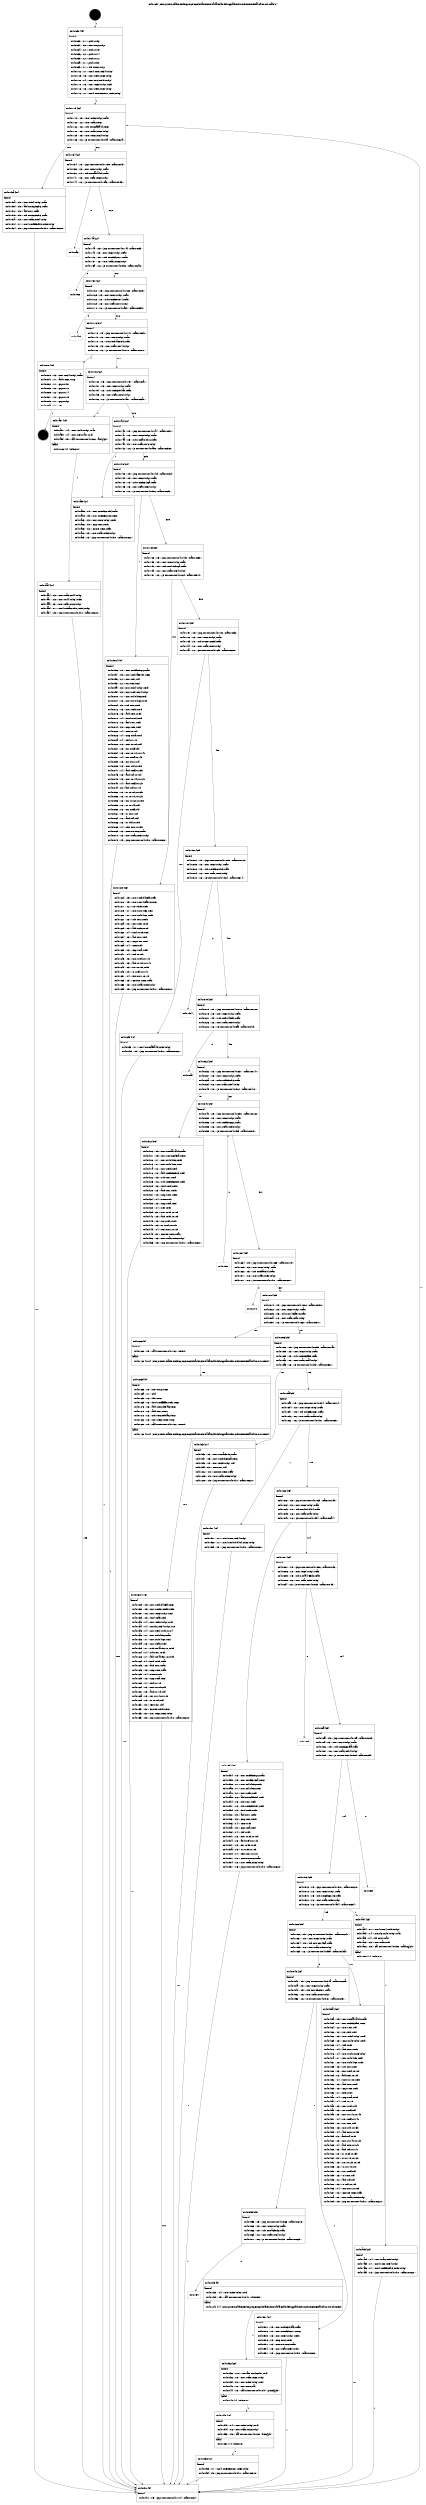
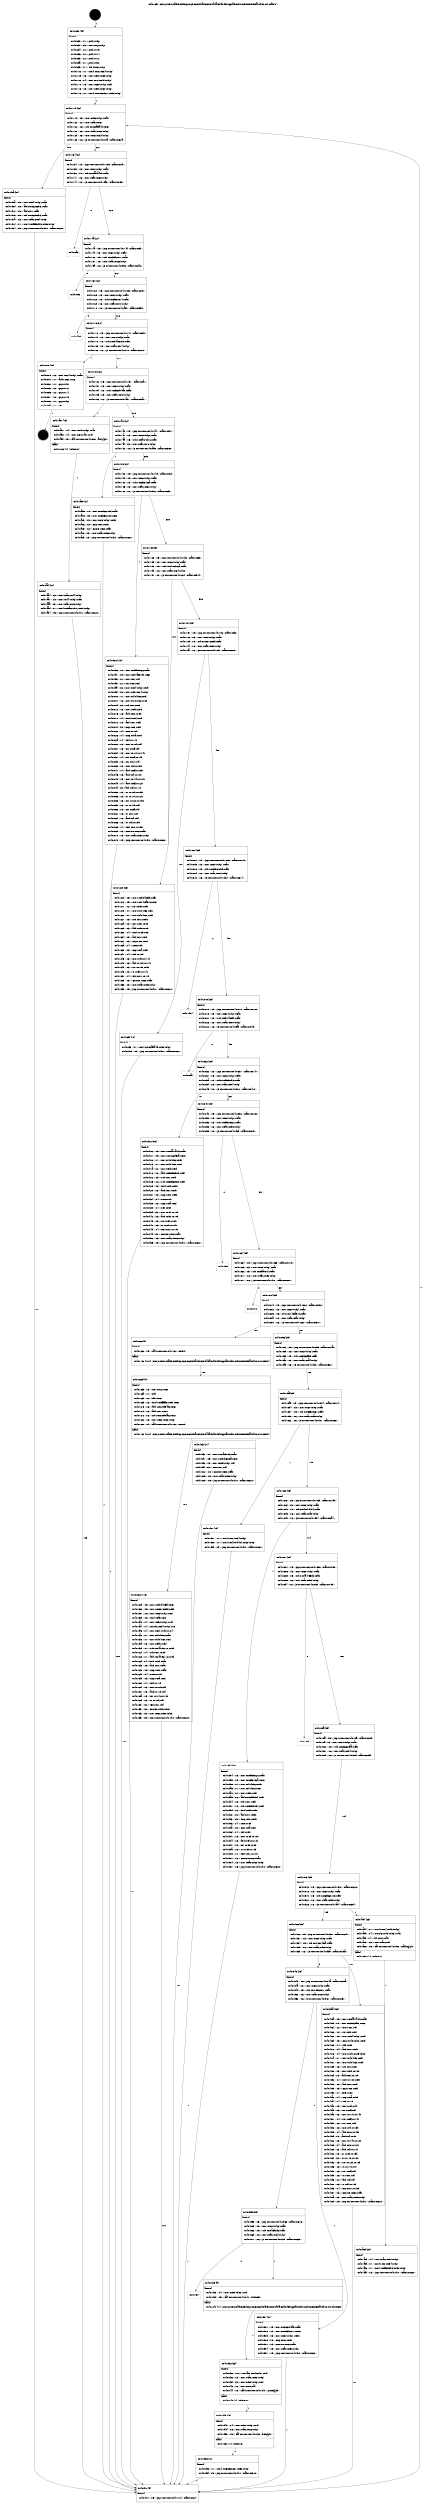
(227, 1200) -> (220, 1198)
(276, 1411) -> none
(341, 1656) -> (341, 1656)
(368, 1891) -> none
none -> (273, 2260)
(373, 2462) -> none
